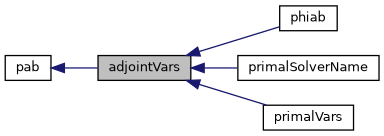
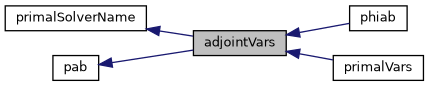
(221, 68) -> (176, 34)
